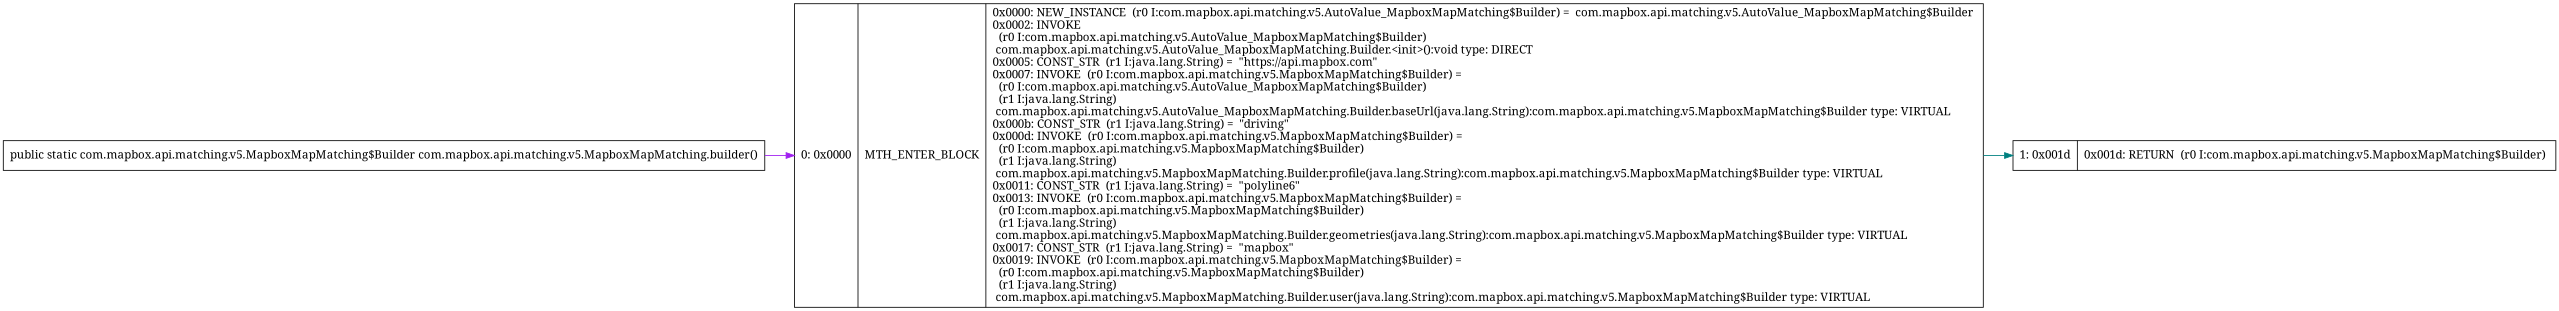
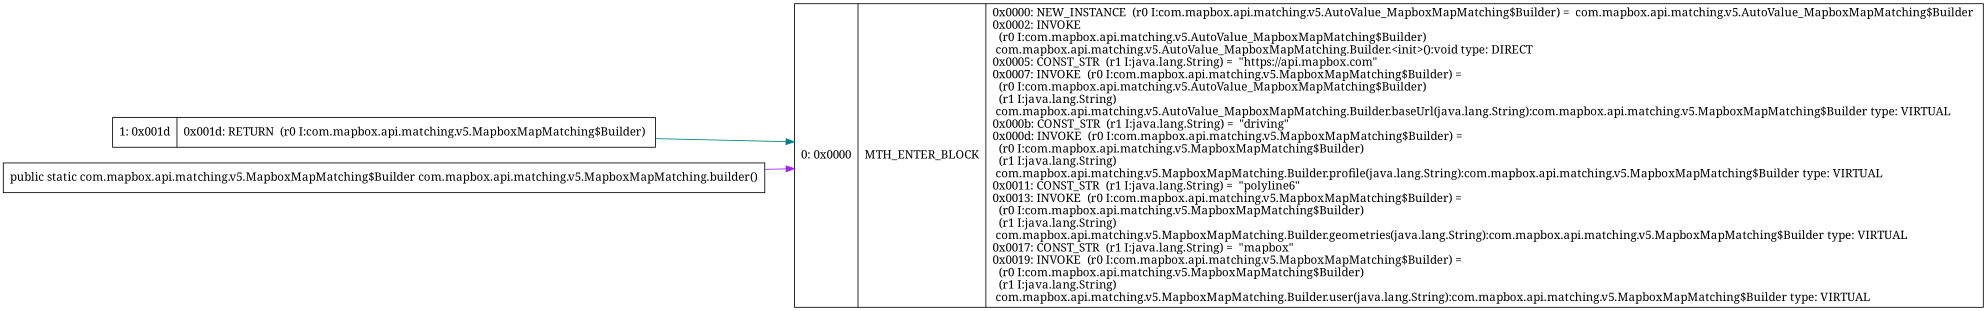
(1994, 156) -> (721, 140)
